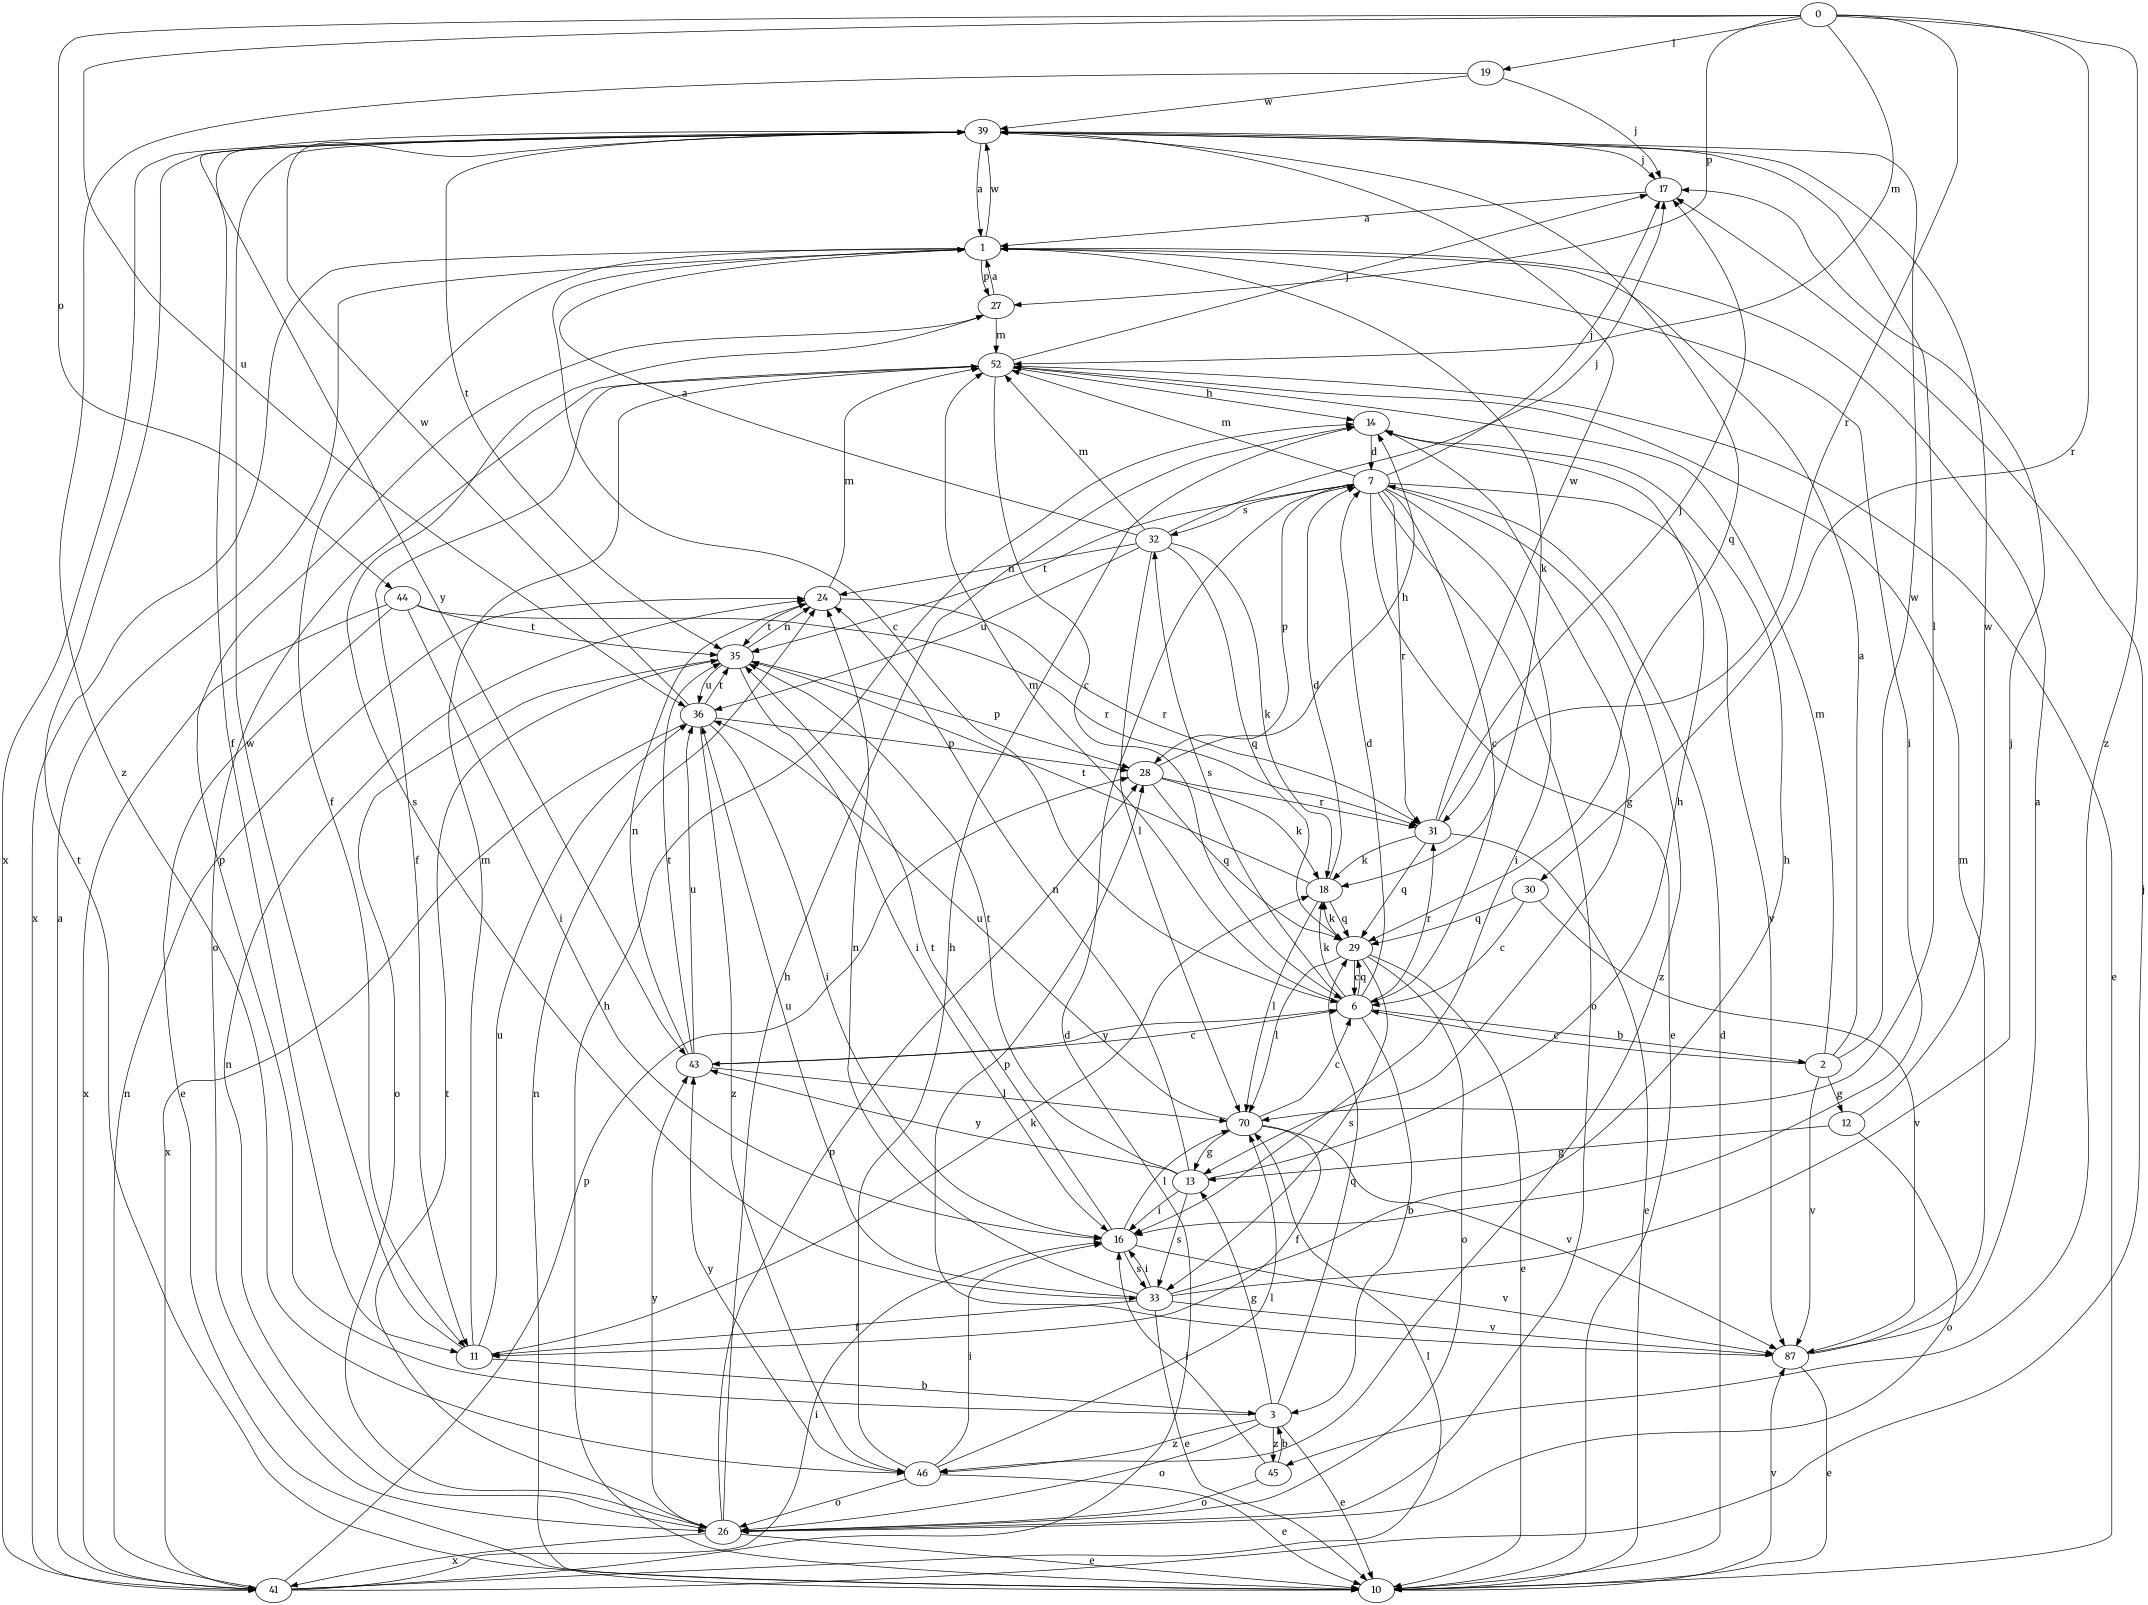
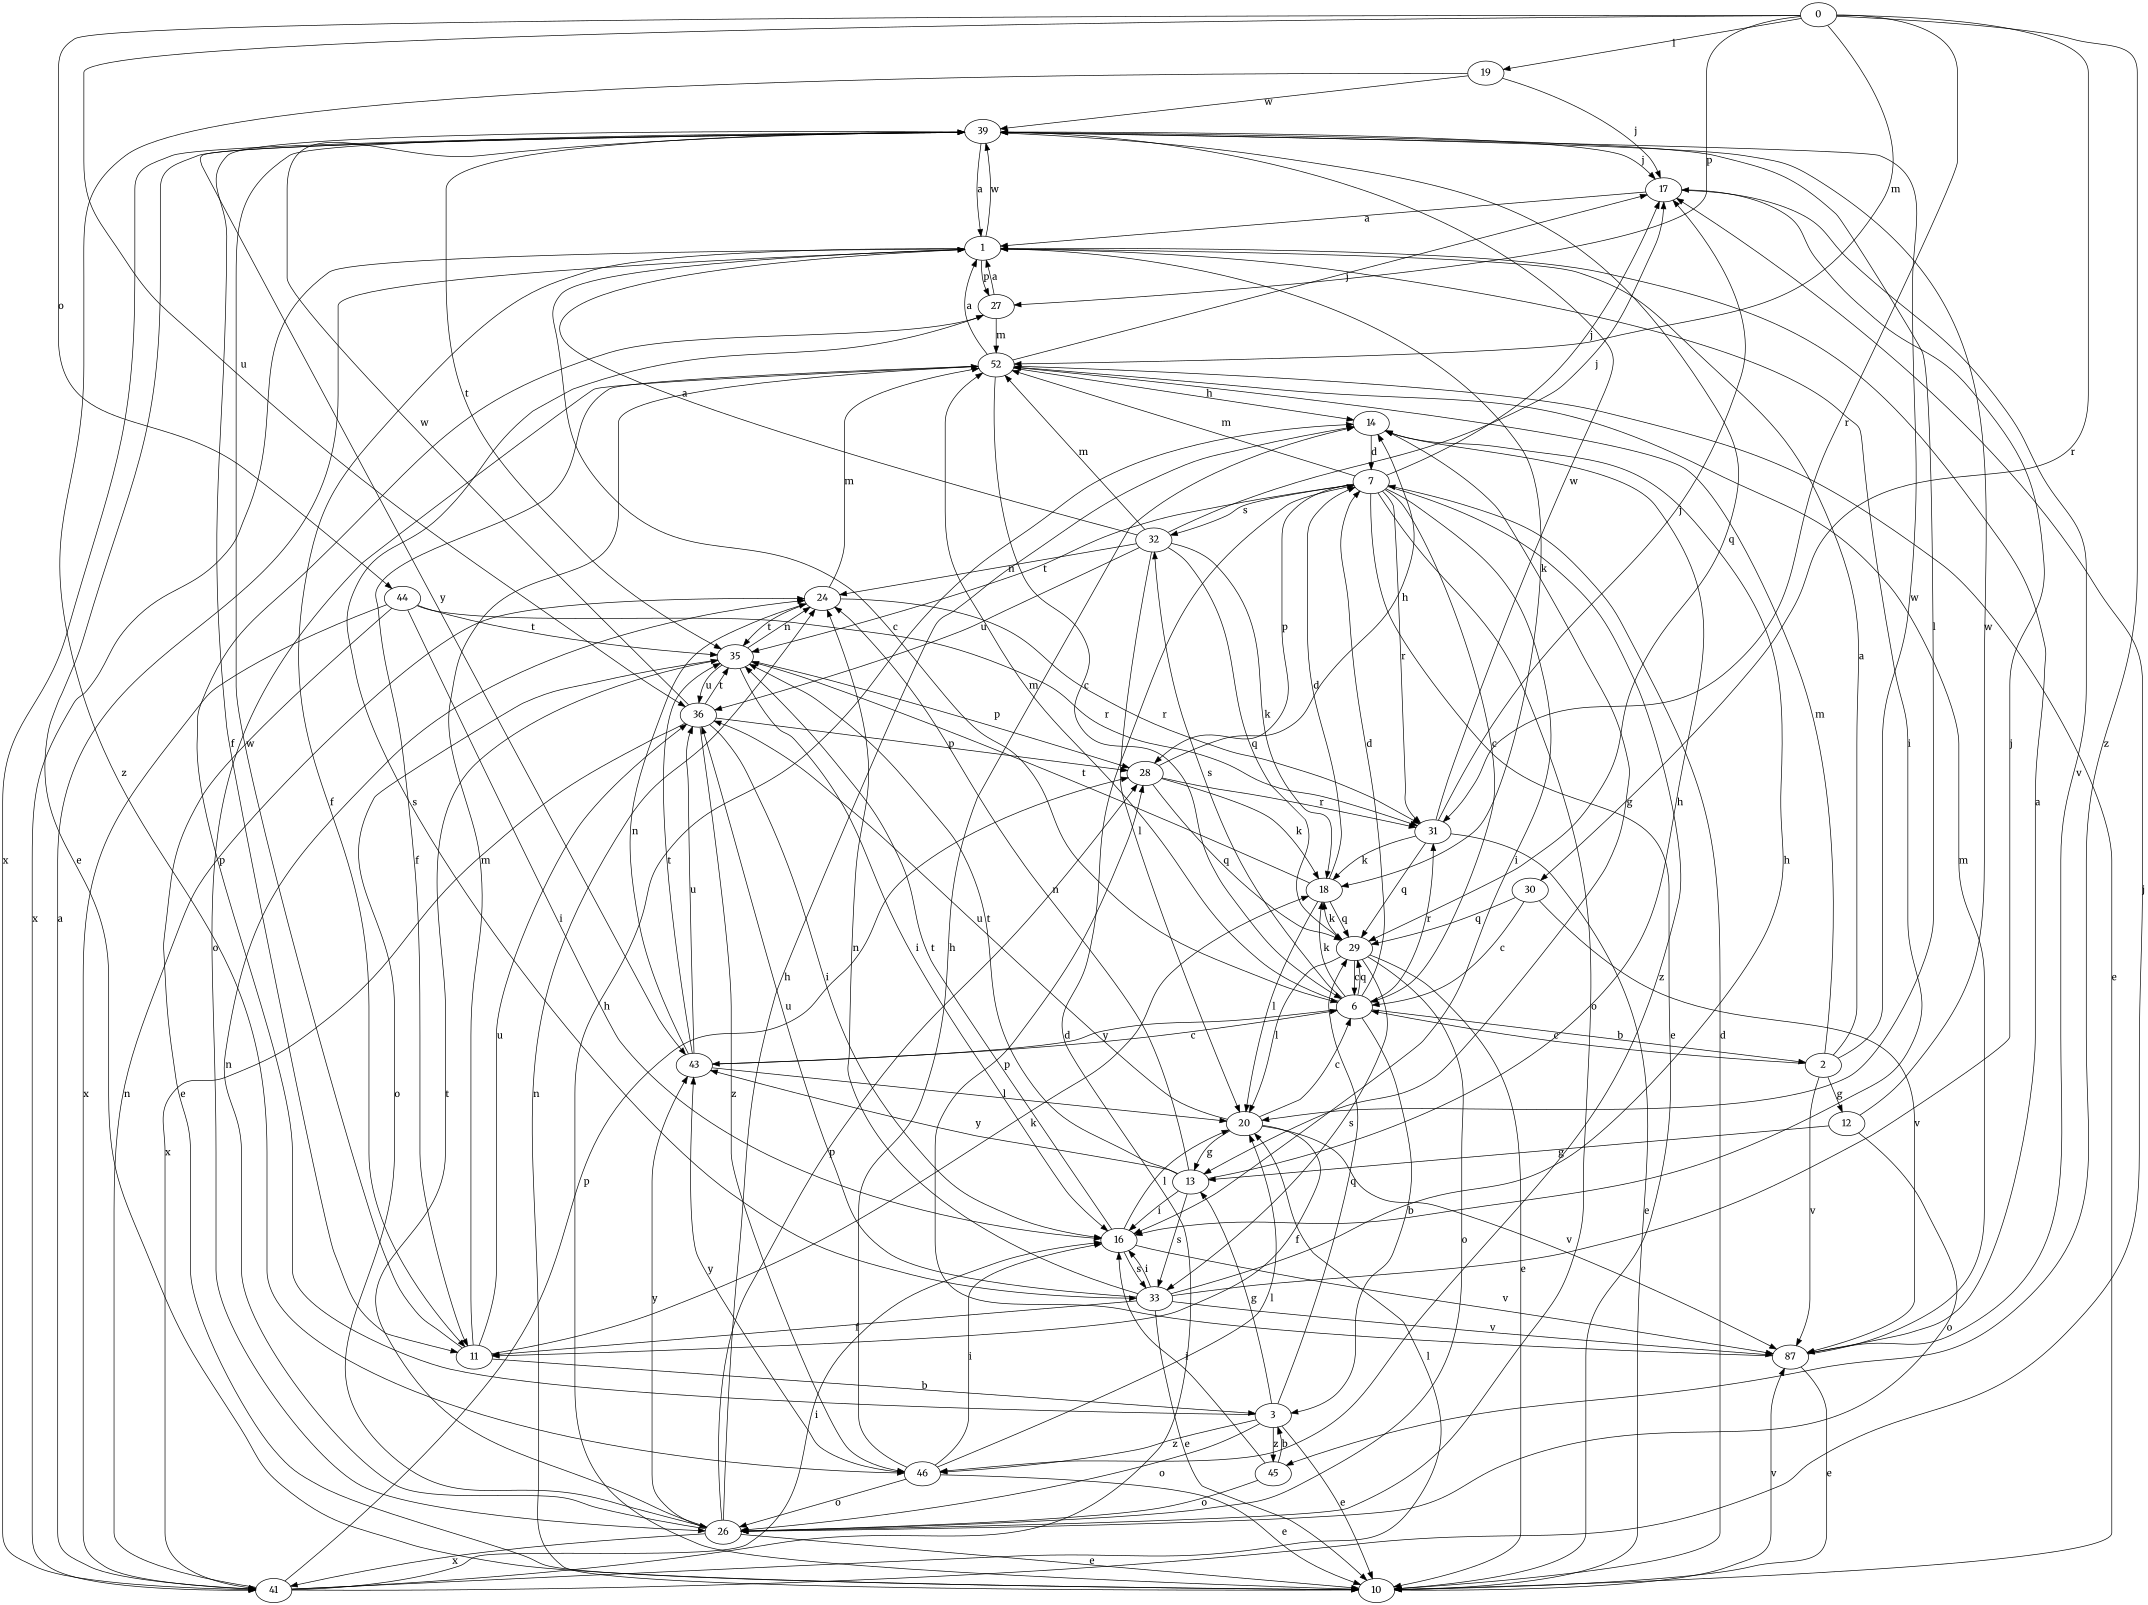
none -> (965, 312)
(1741, 785) -> (2085, 713)
(79, 861) -> (79, 861)
(1244, 1124) -> (1244, 1124)
